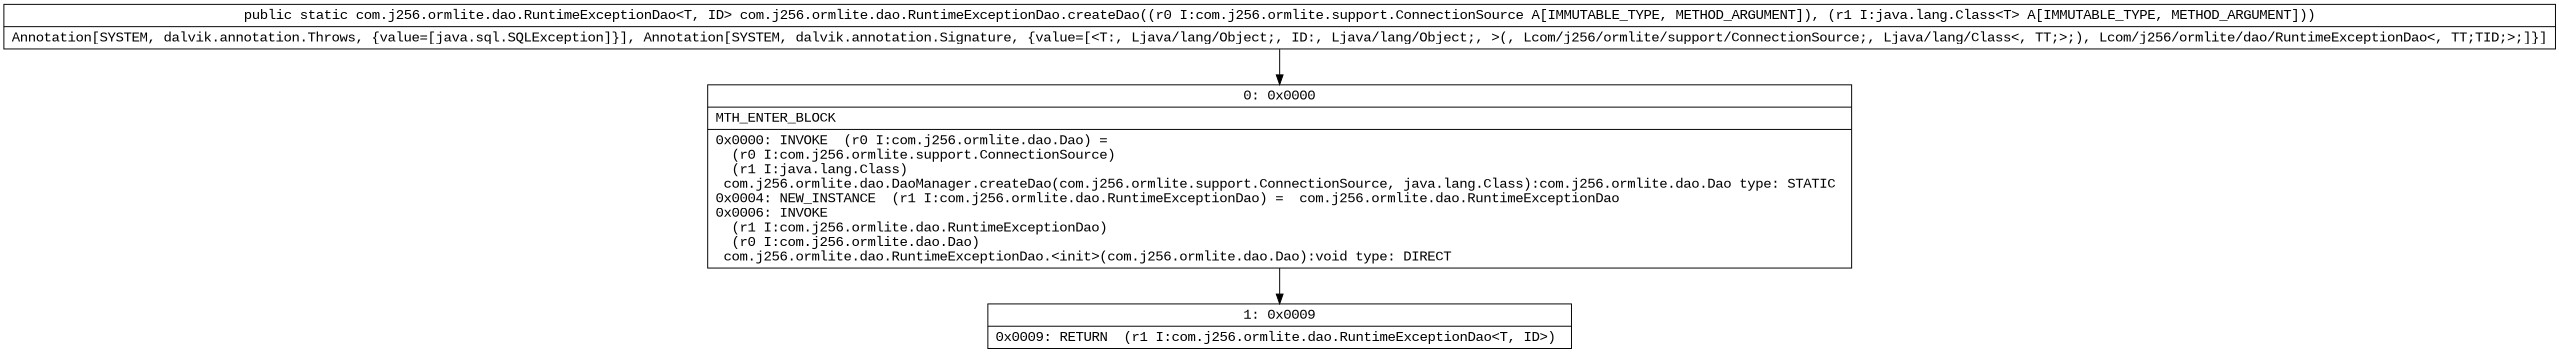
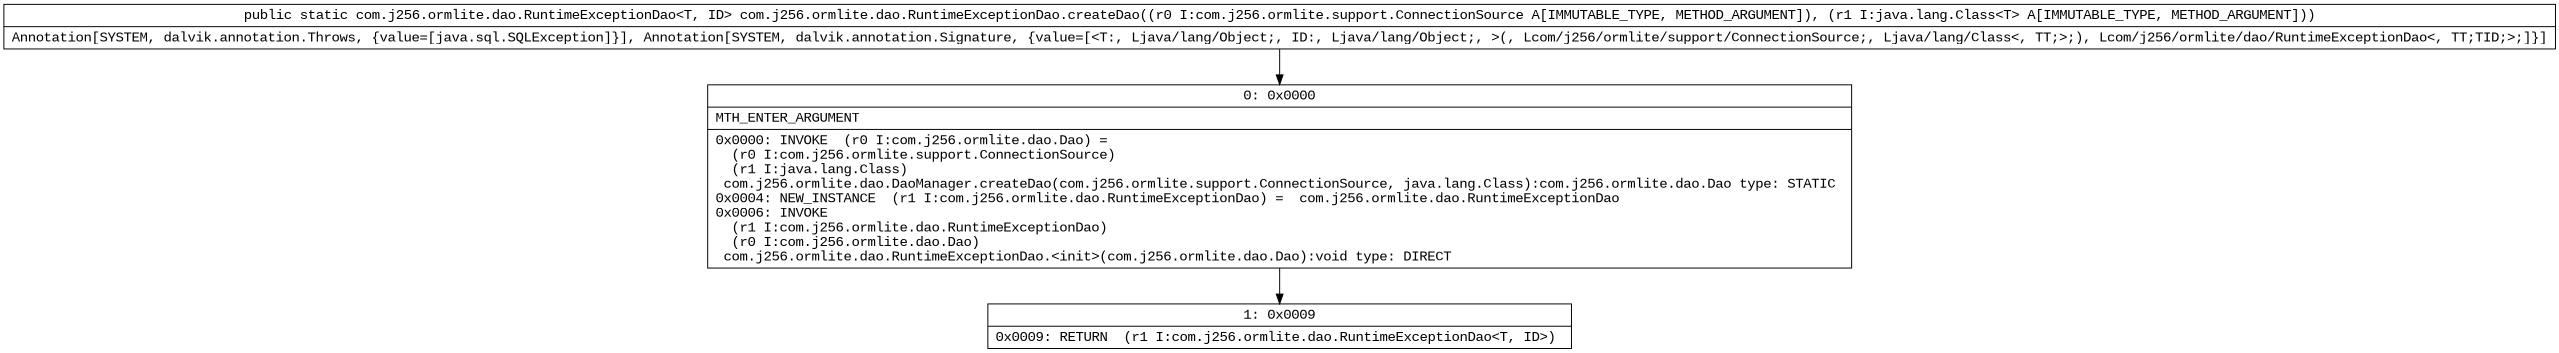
(776, 118) -> (788, 118)
